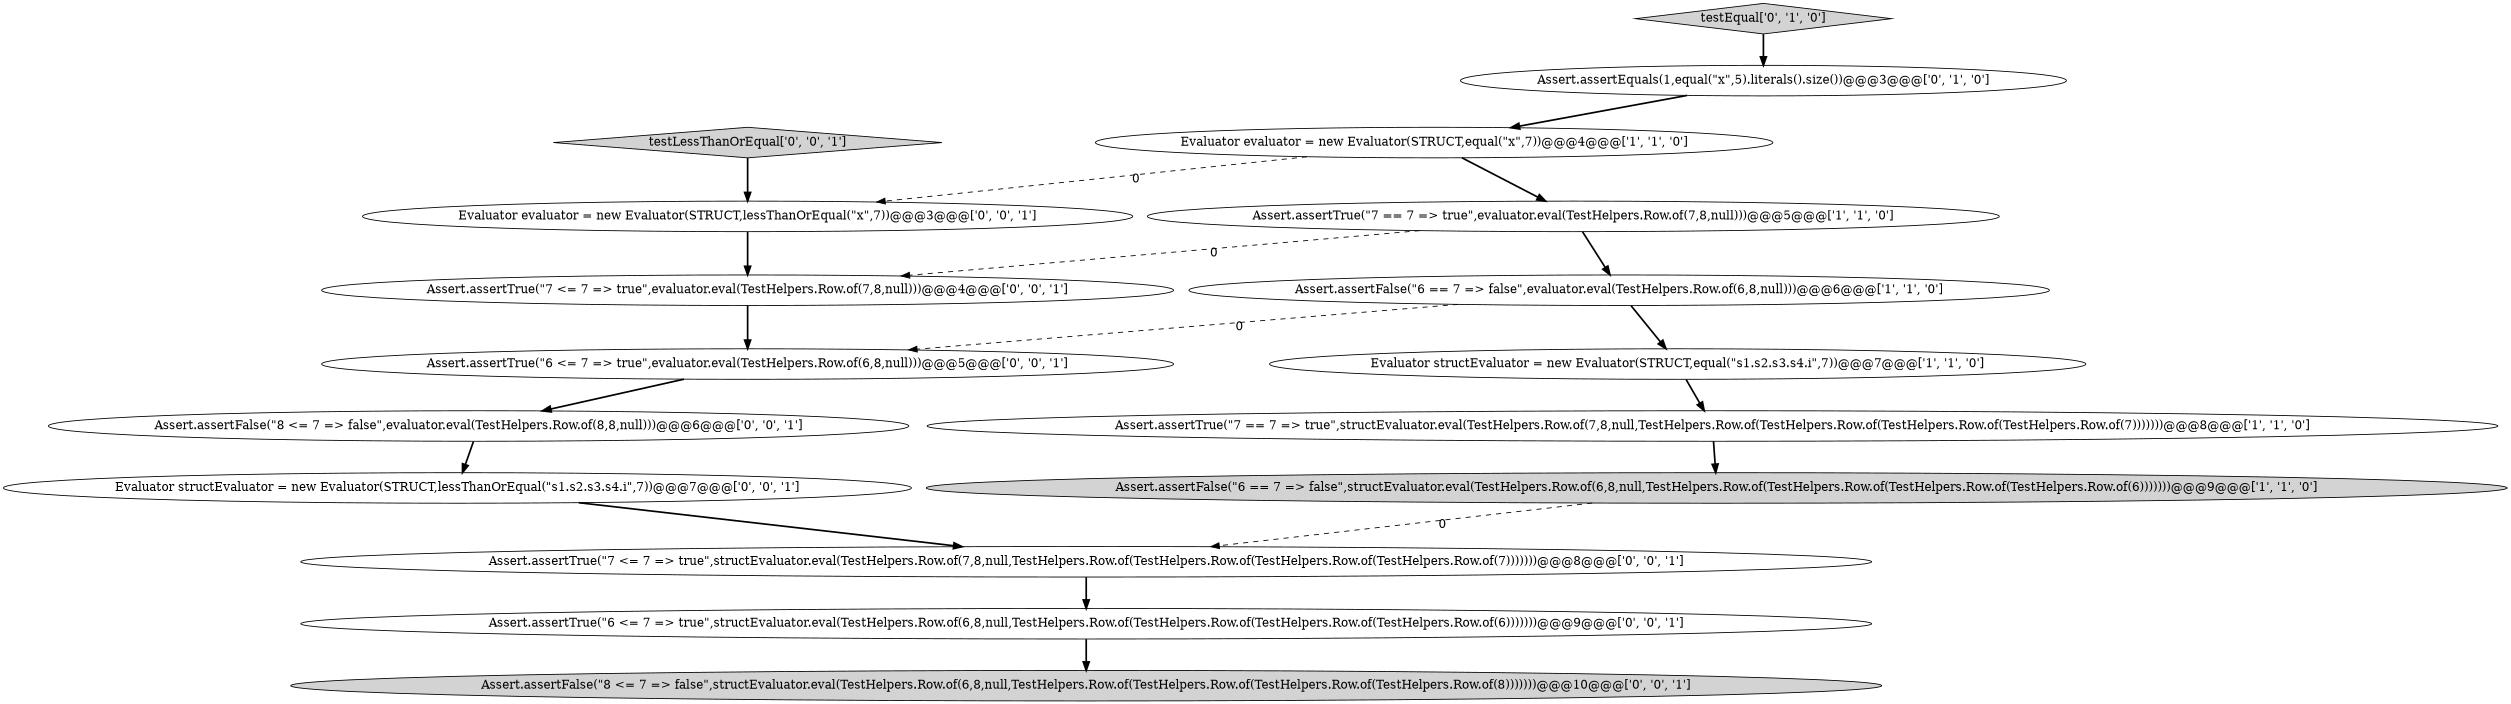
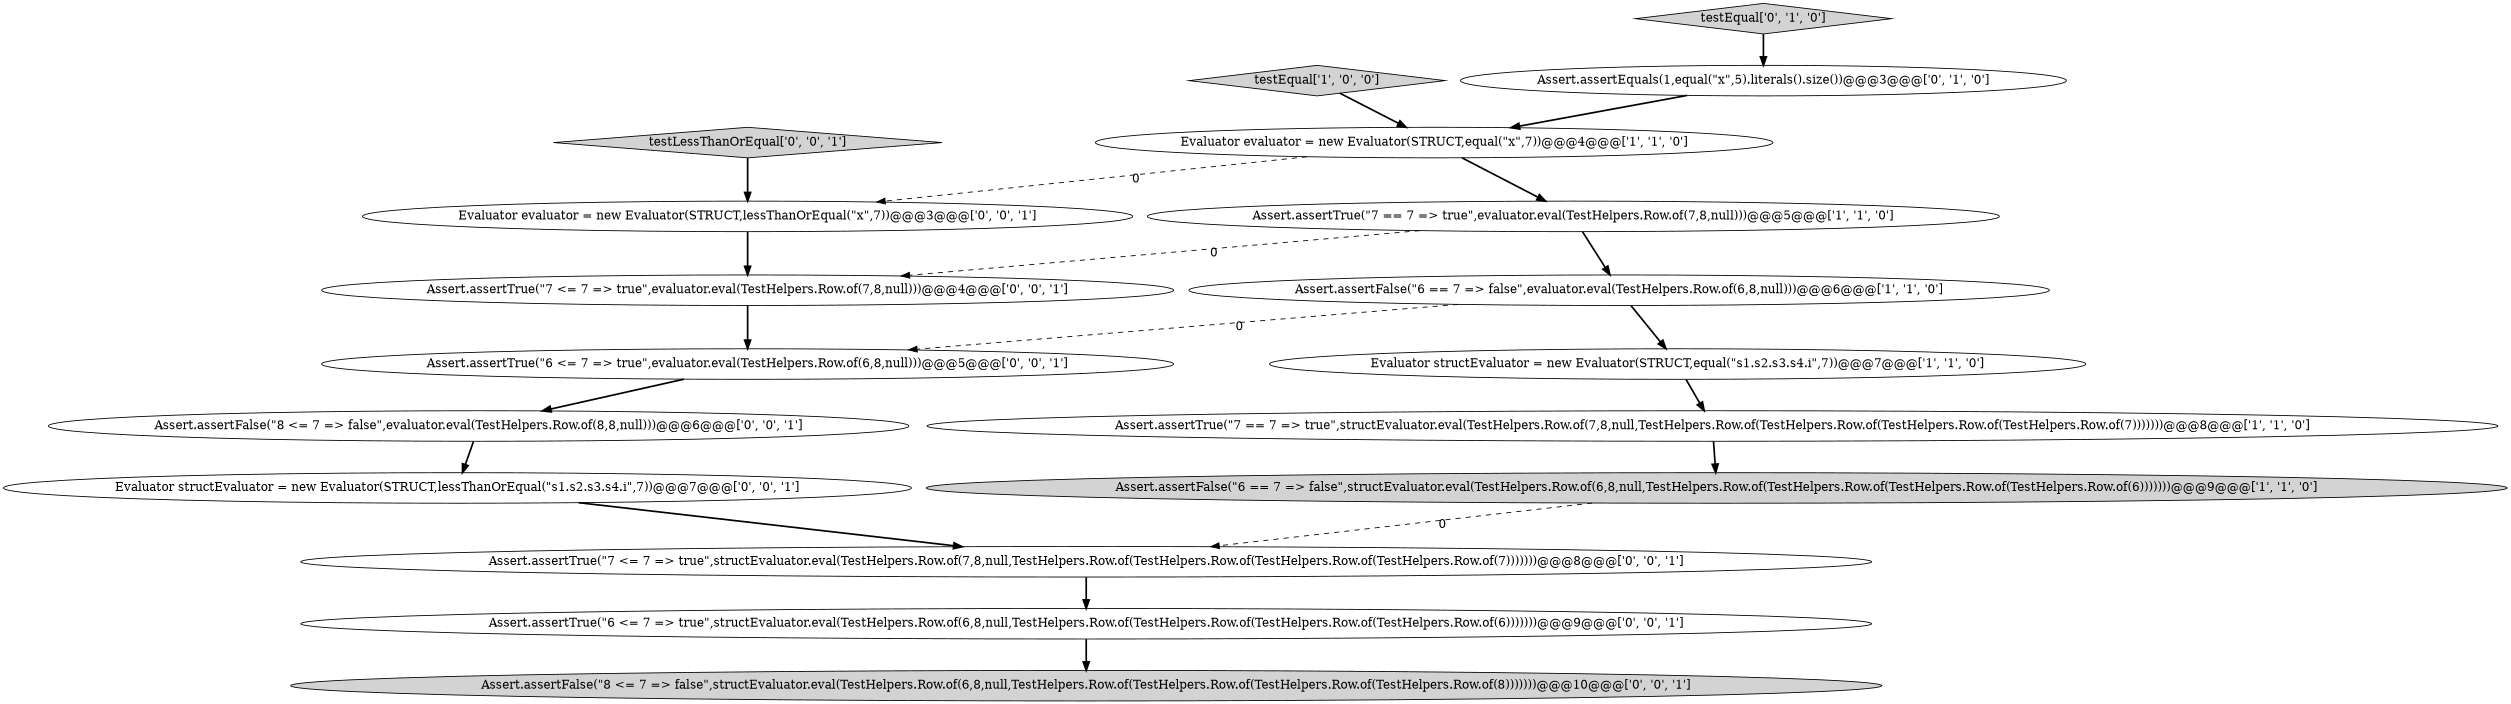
none -> (1317, 81)
